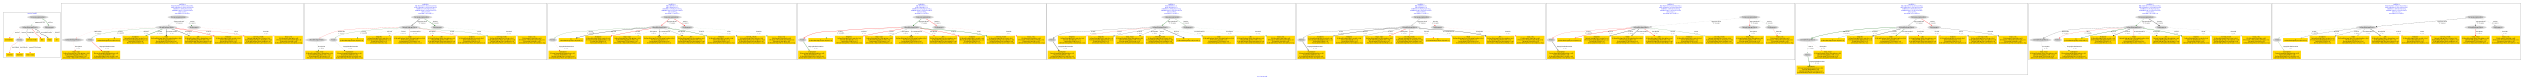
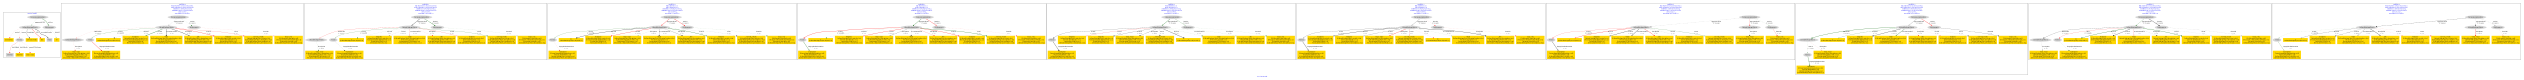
(50, 40) -> (50, 40)
(10, 55) -> (10, 55)
